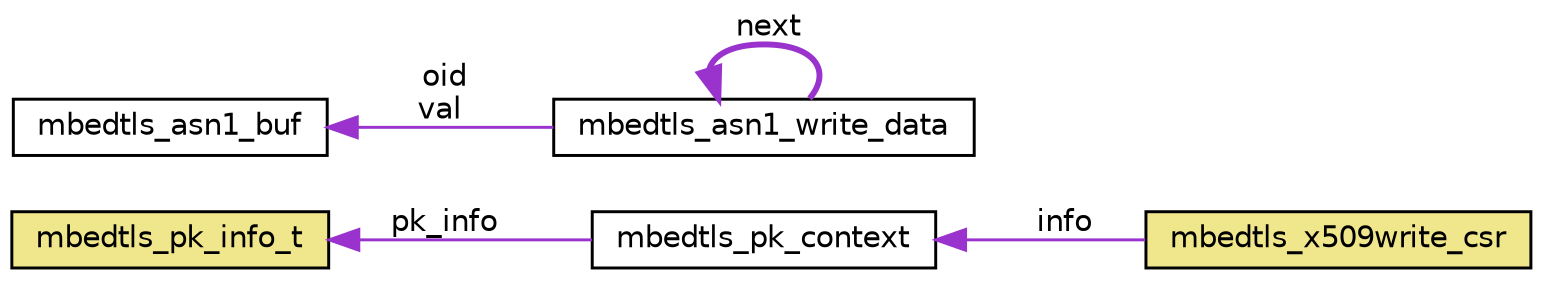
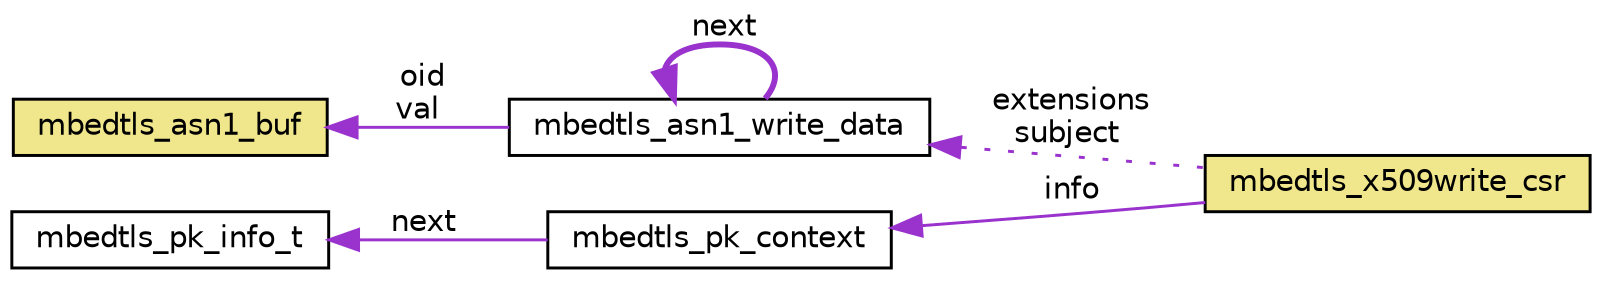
(170, 127) -> (170, 127)
none -> (1083, 157)
(441, 224) -> (419, 224)
(170, 240) -> (170, 240)
